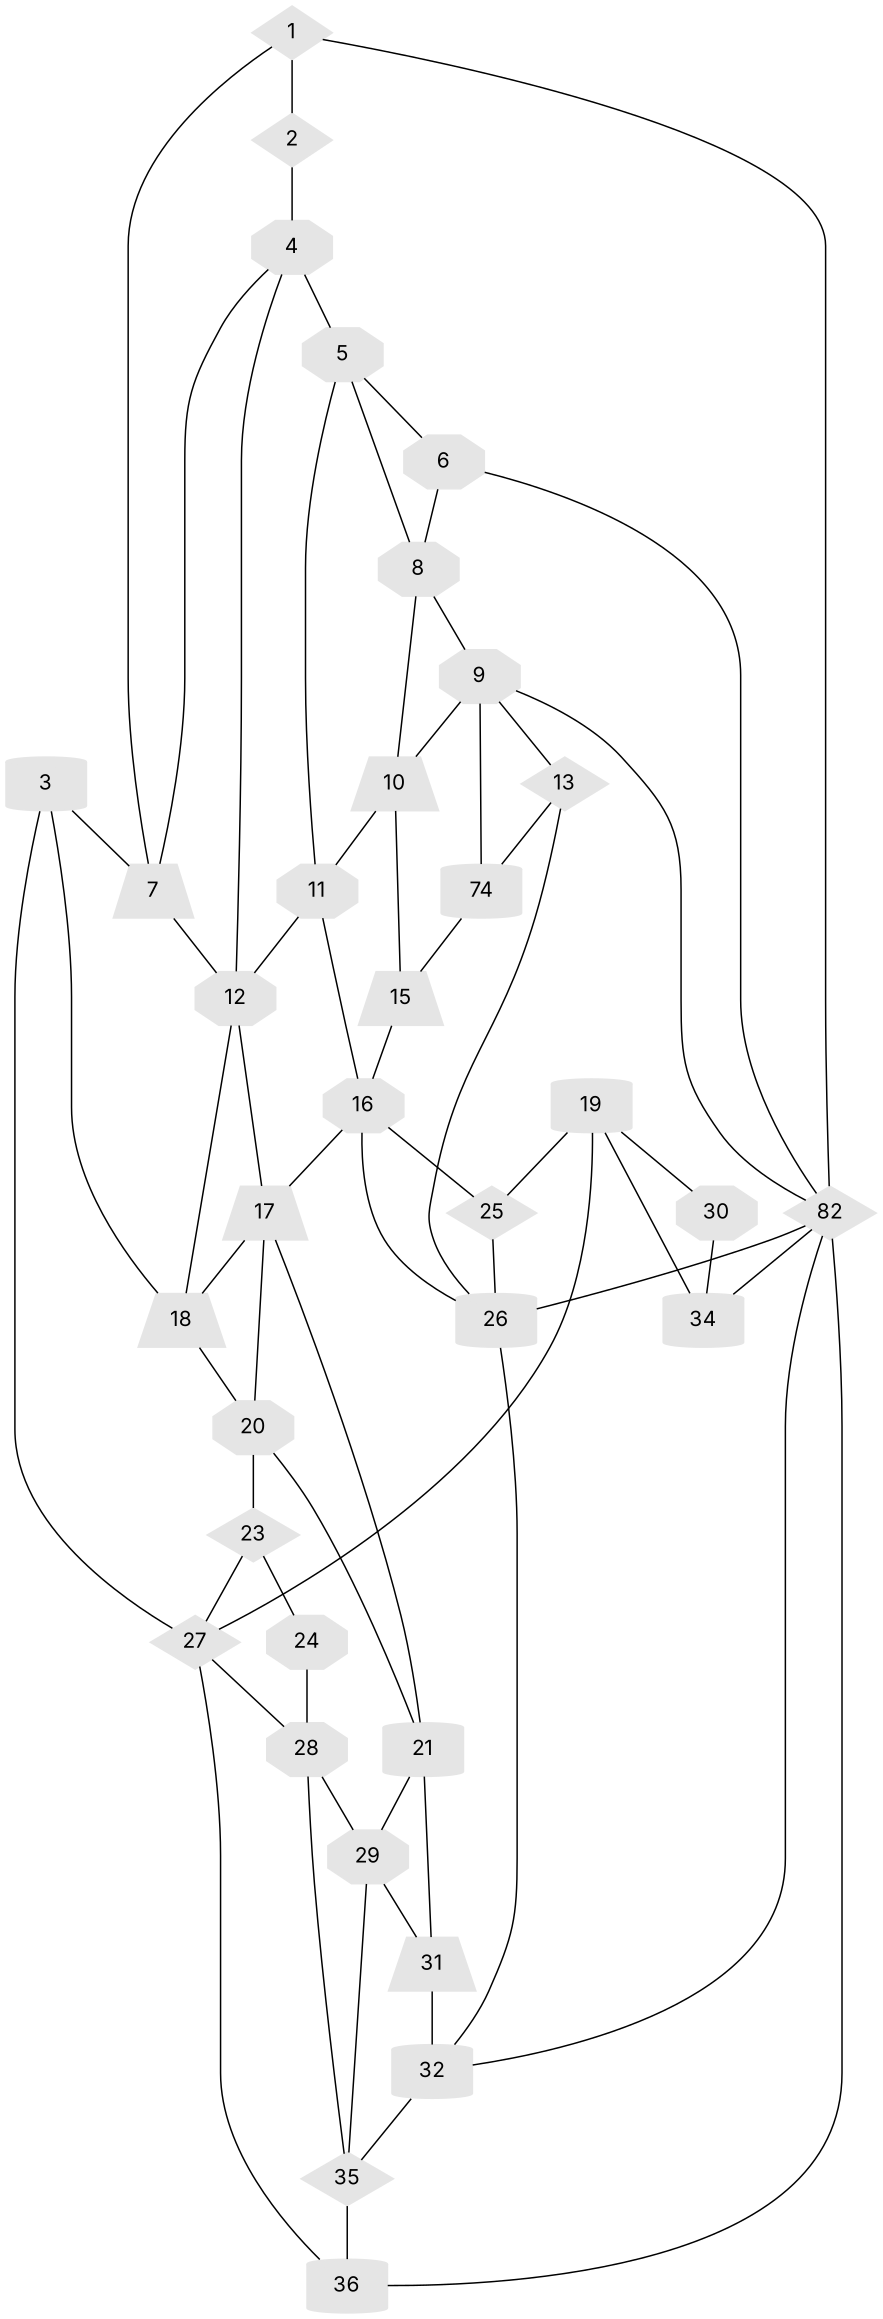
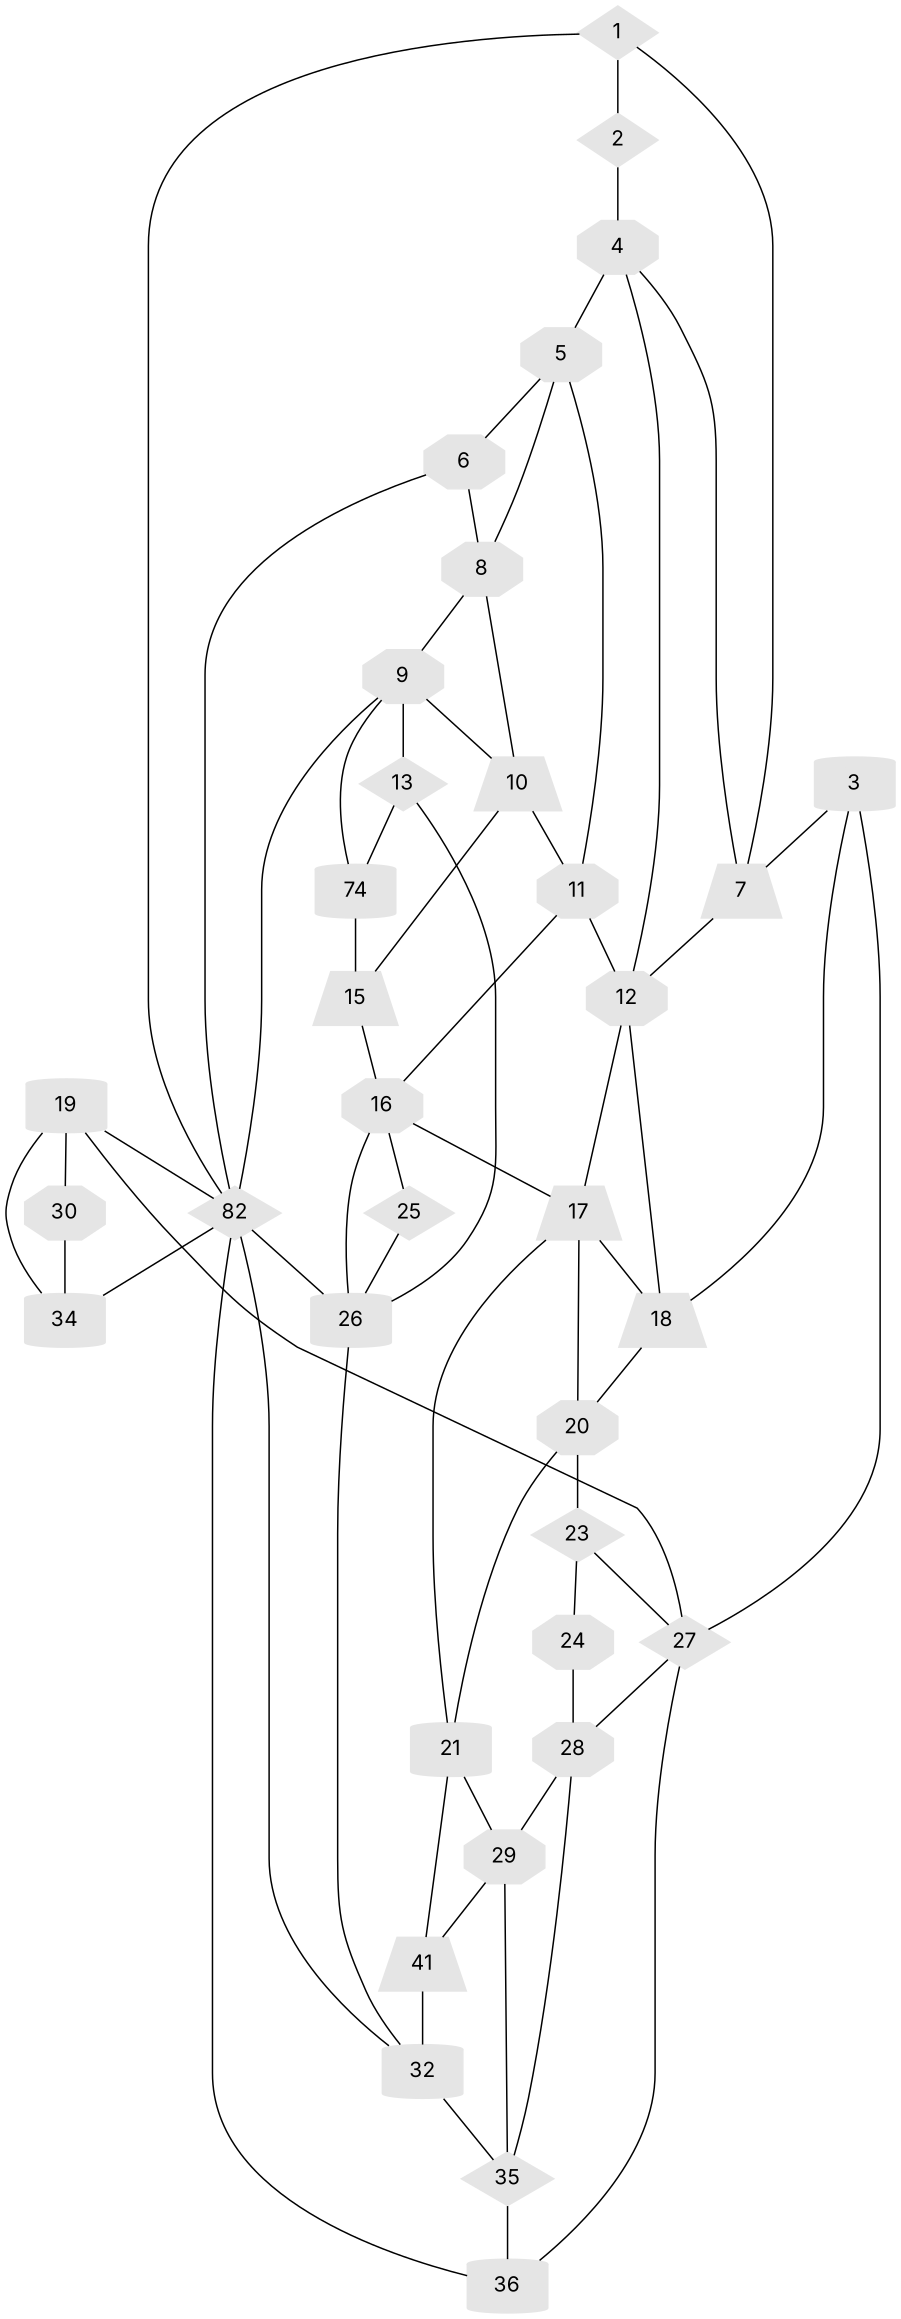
(537, 1164) -> (159, 1165)
(432, 1964) -> (423, 1964)
